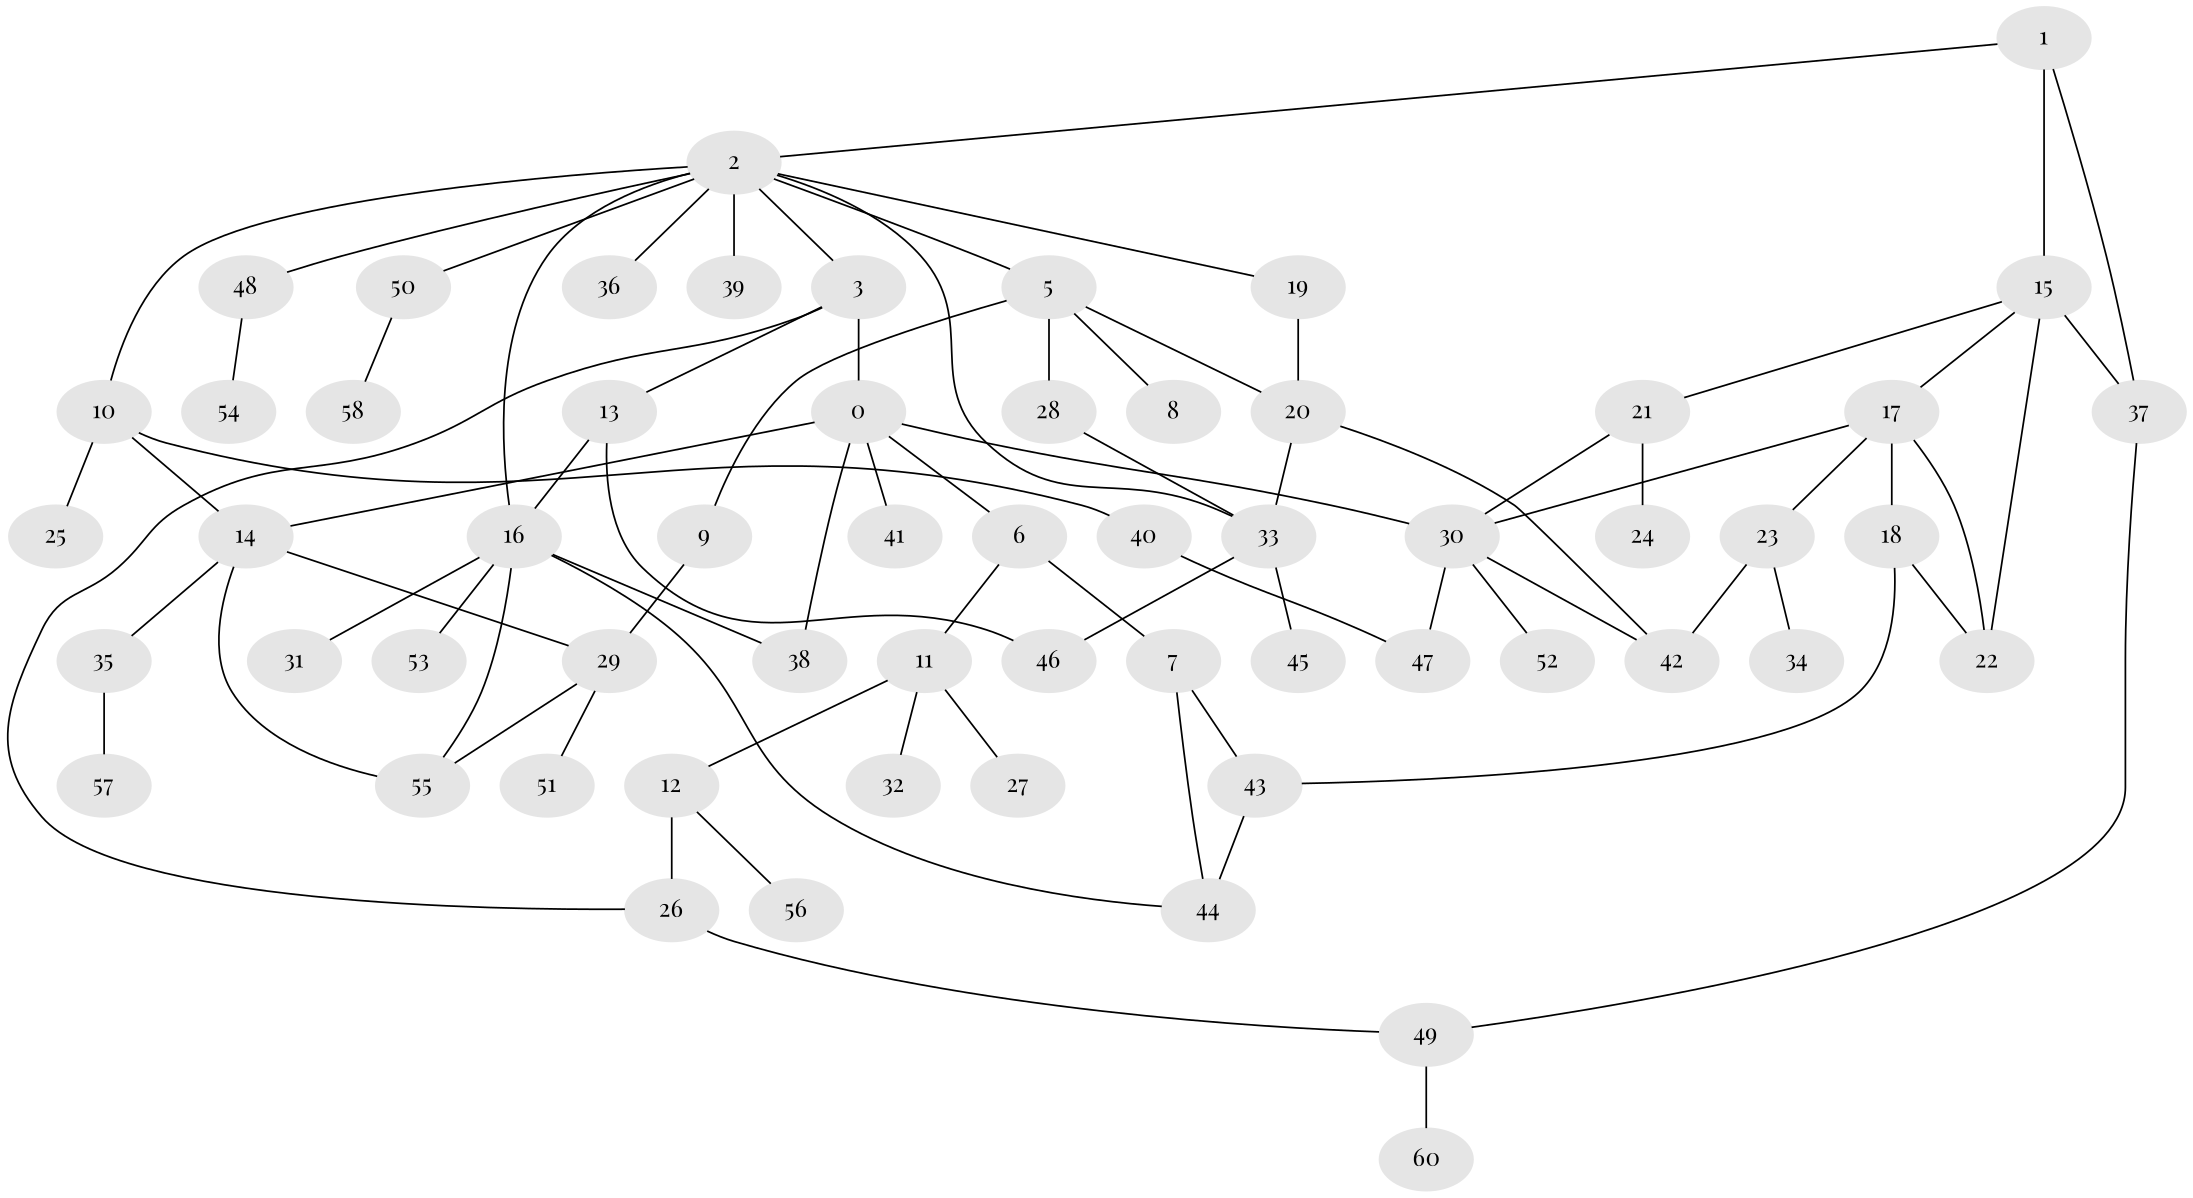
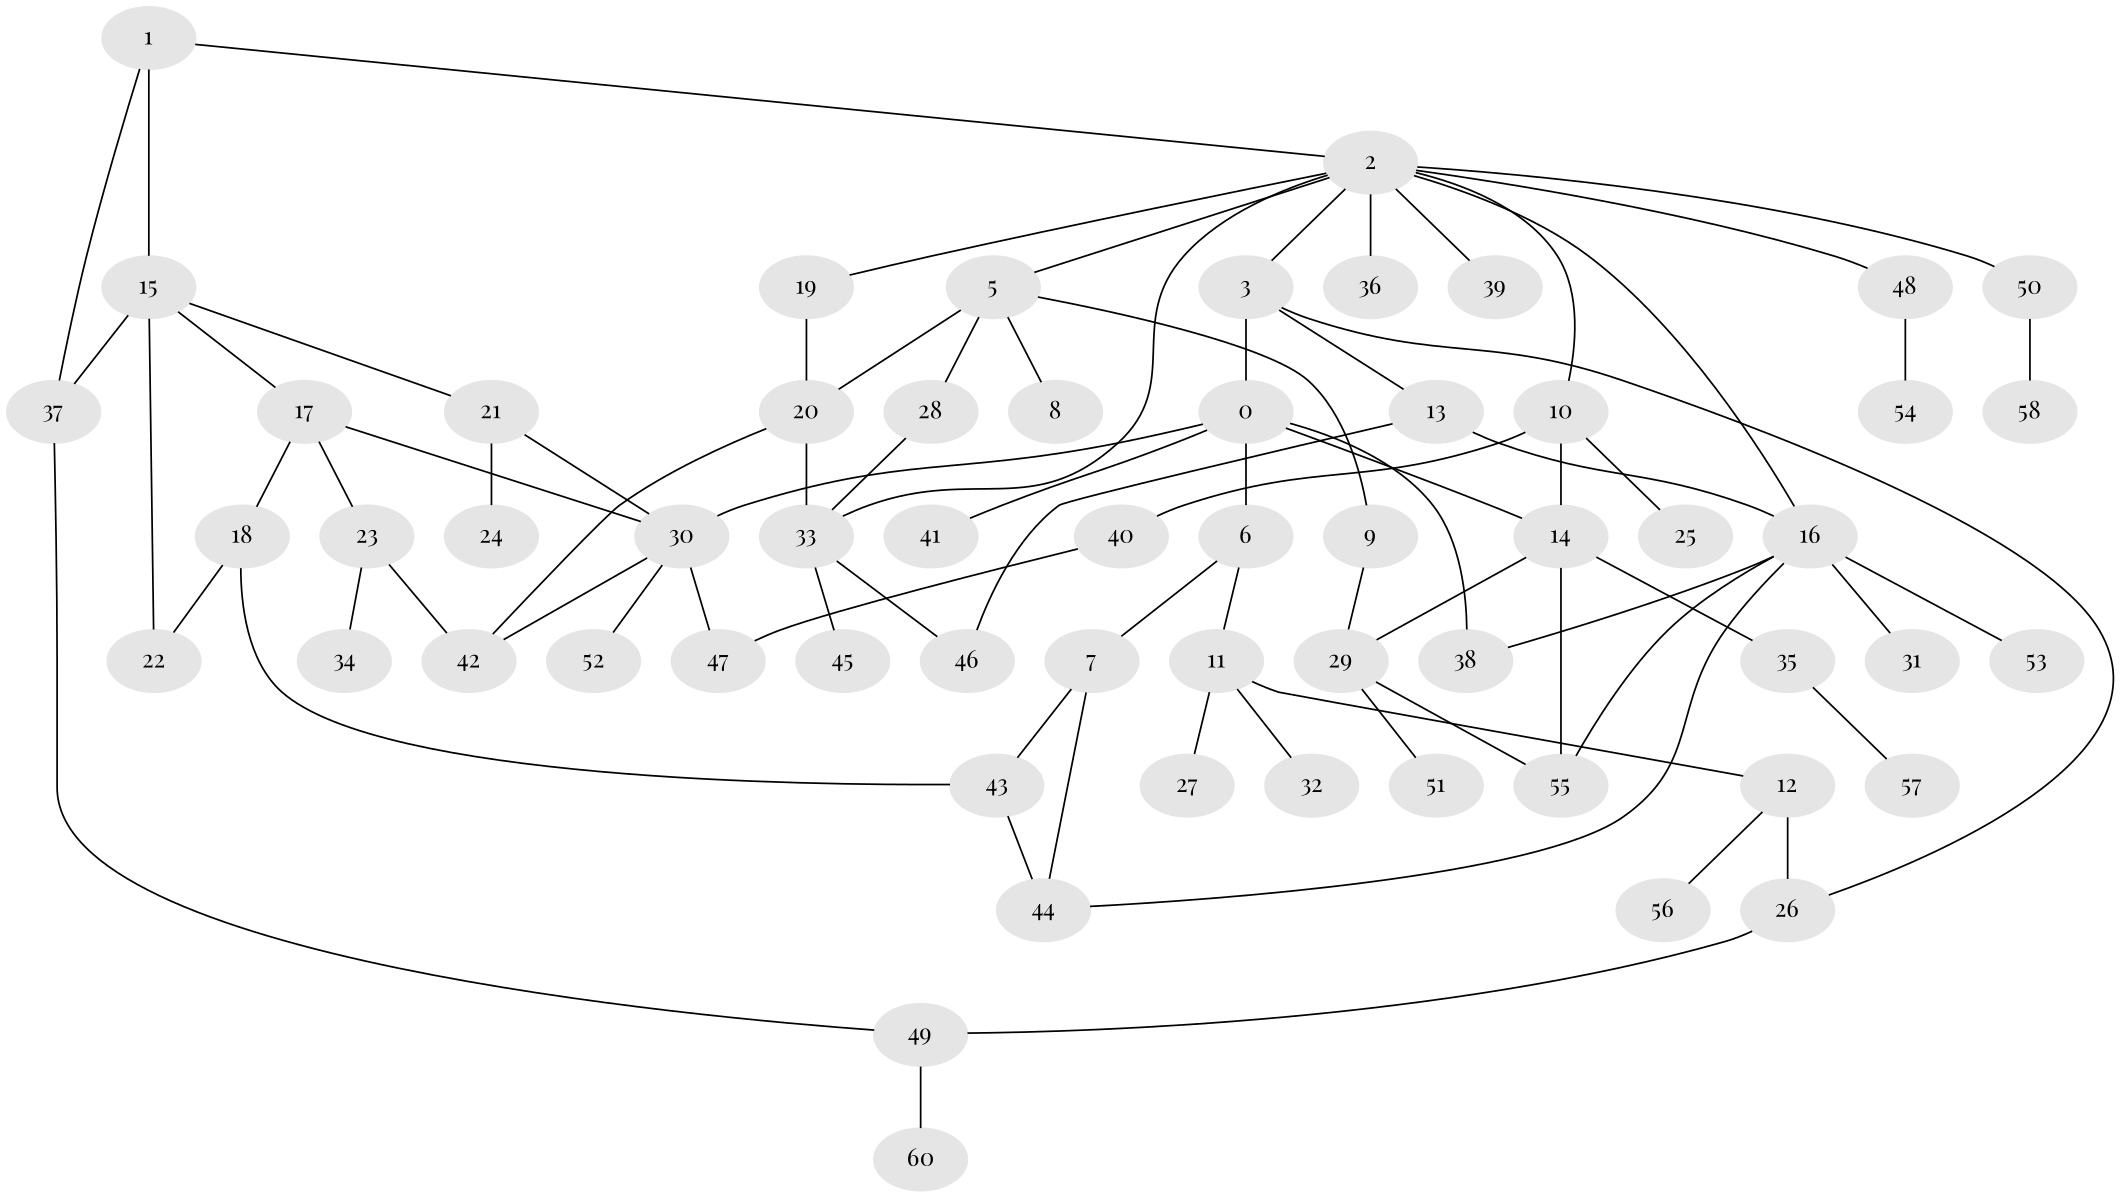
(1963, 530) -> none
